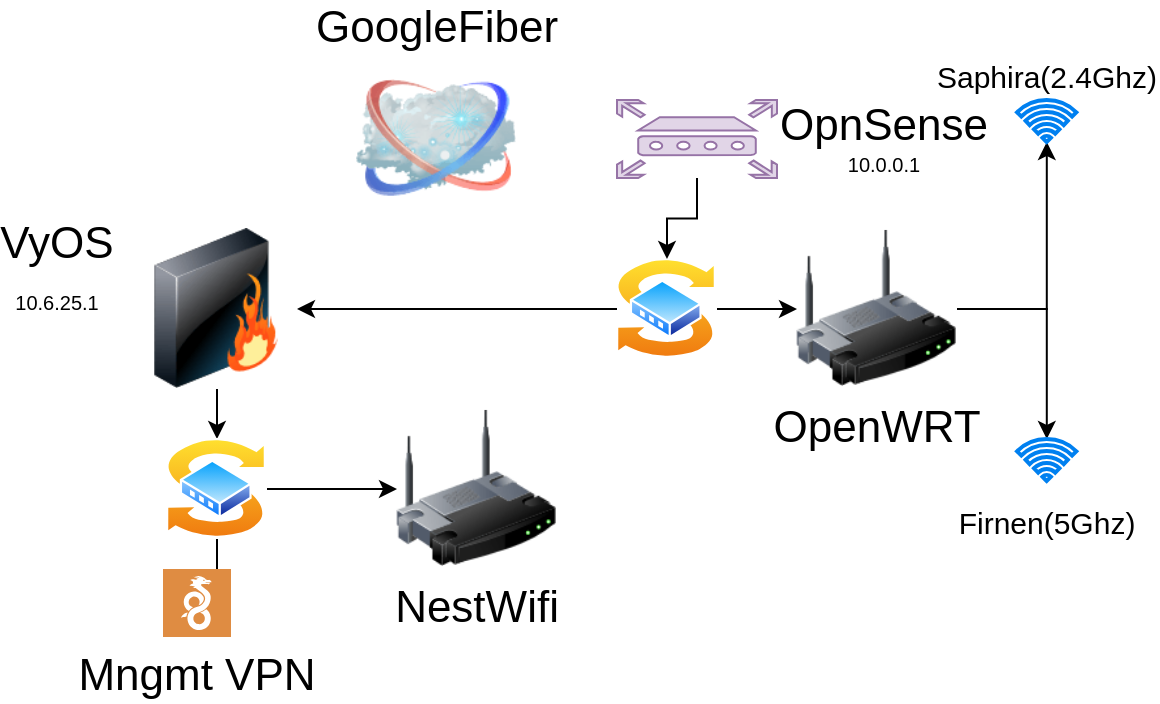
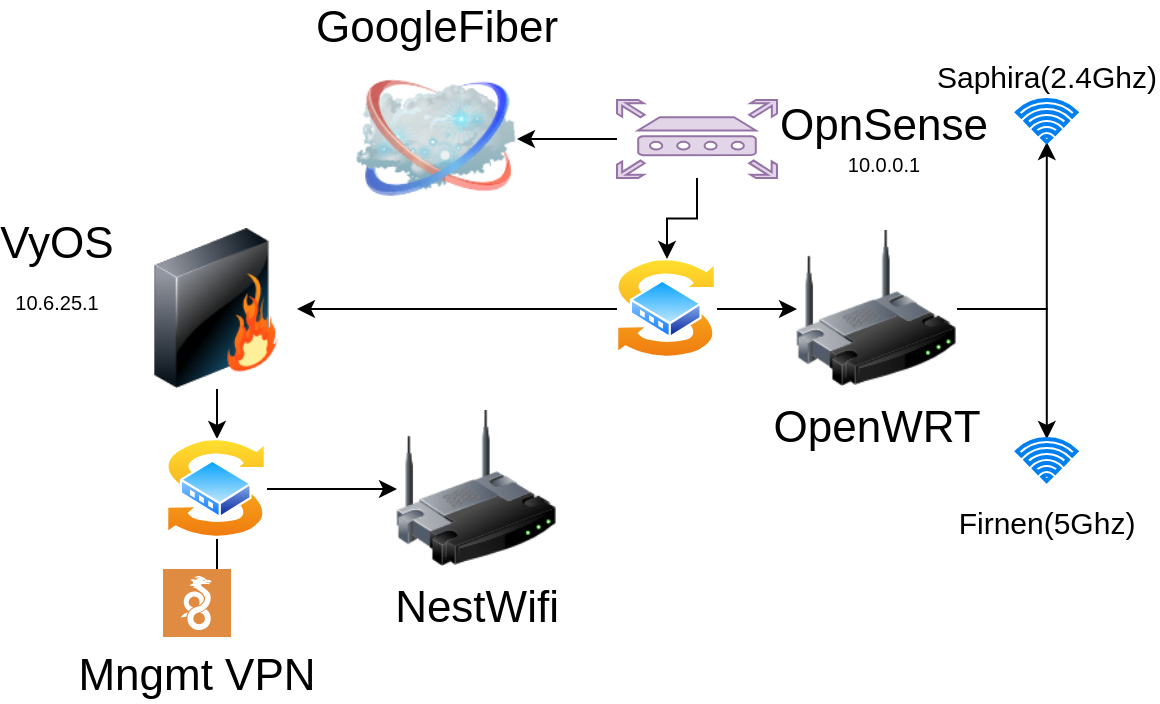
none -> (574, 139)
